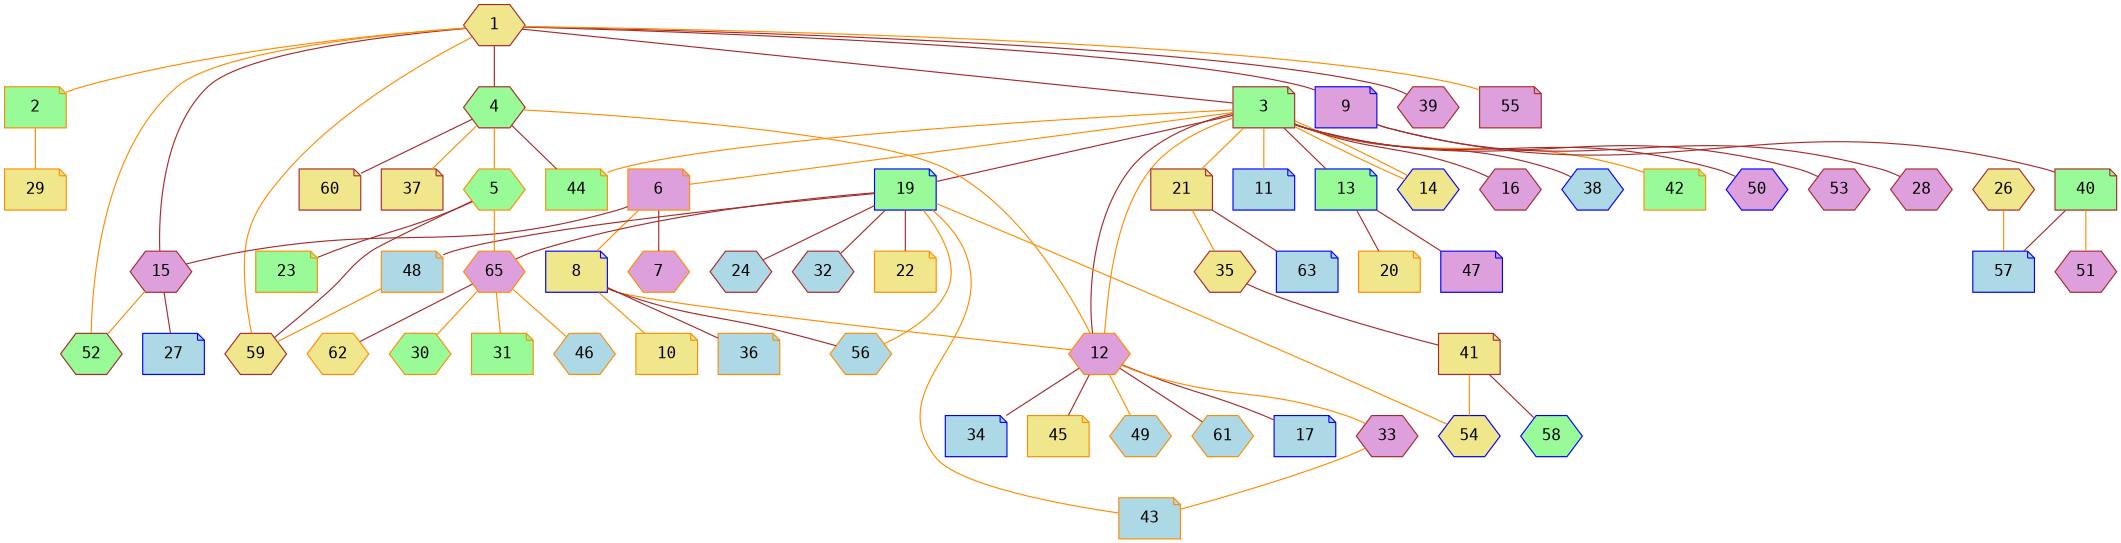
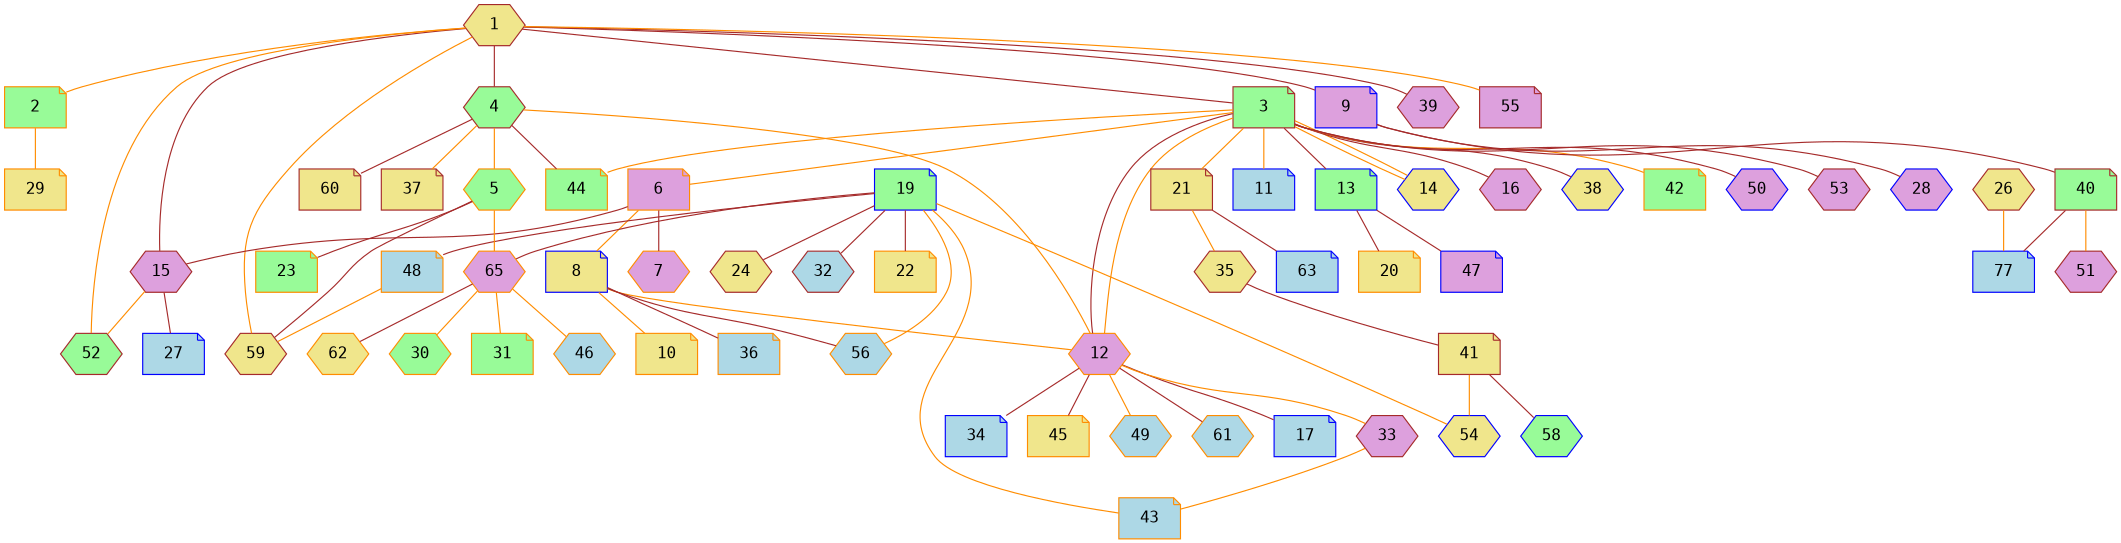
(1085, 148) -> none
(1593, 190) -> (1593, 190)
(1921, 190) -> (1921, 190)
(741, 272) -> (741, 272)
(2004, 272) -> (2004, 272)
